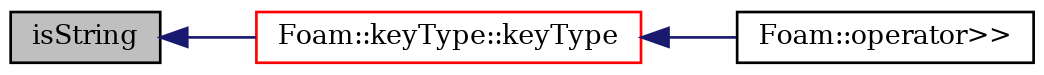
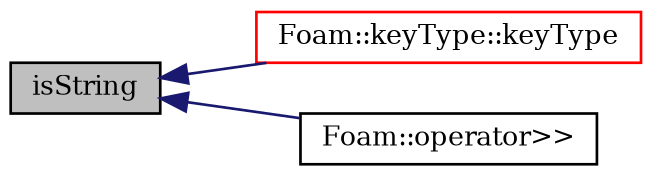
(702, 37) -> (244, 110)
